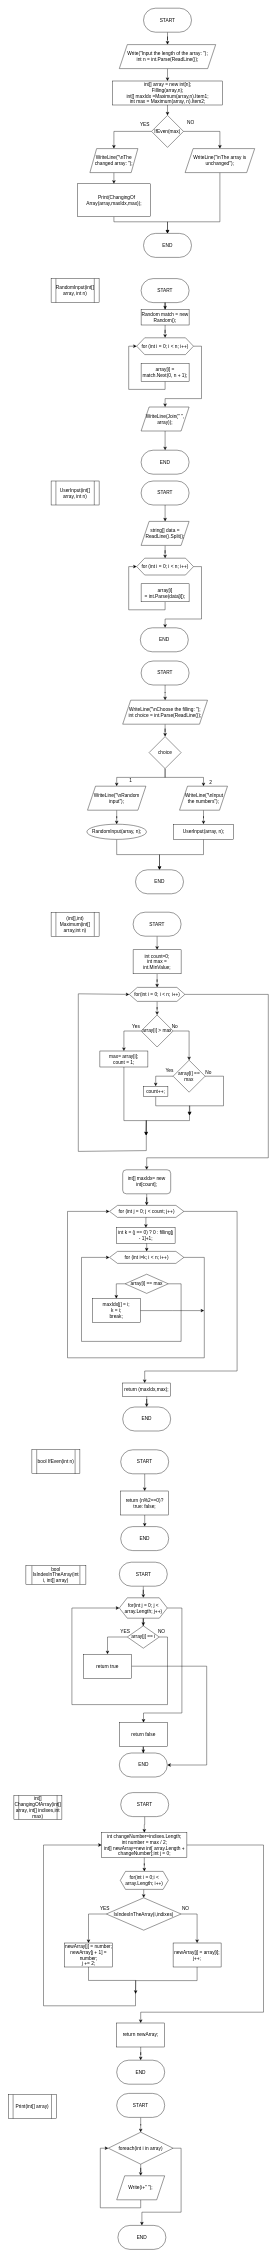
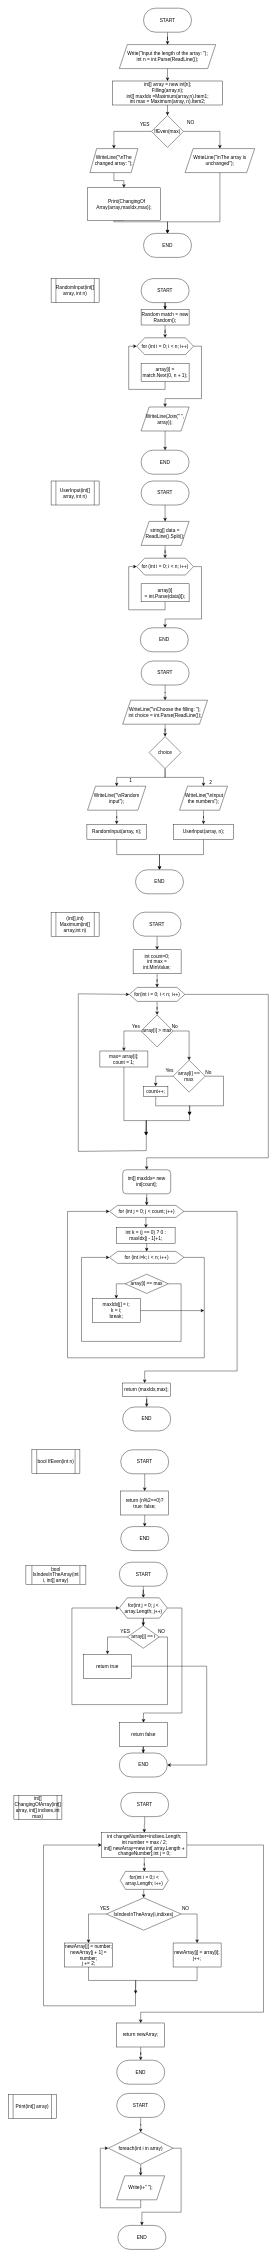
(114, 200) -> (124, 204)
(117, 832) -> (117, 832)
(146, 1236) -> (146, 1236)
